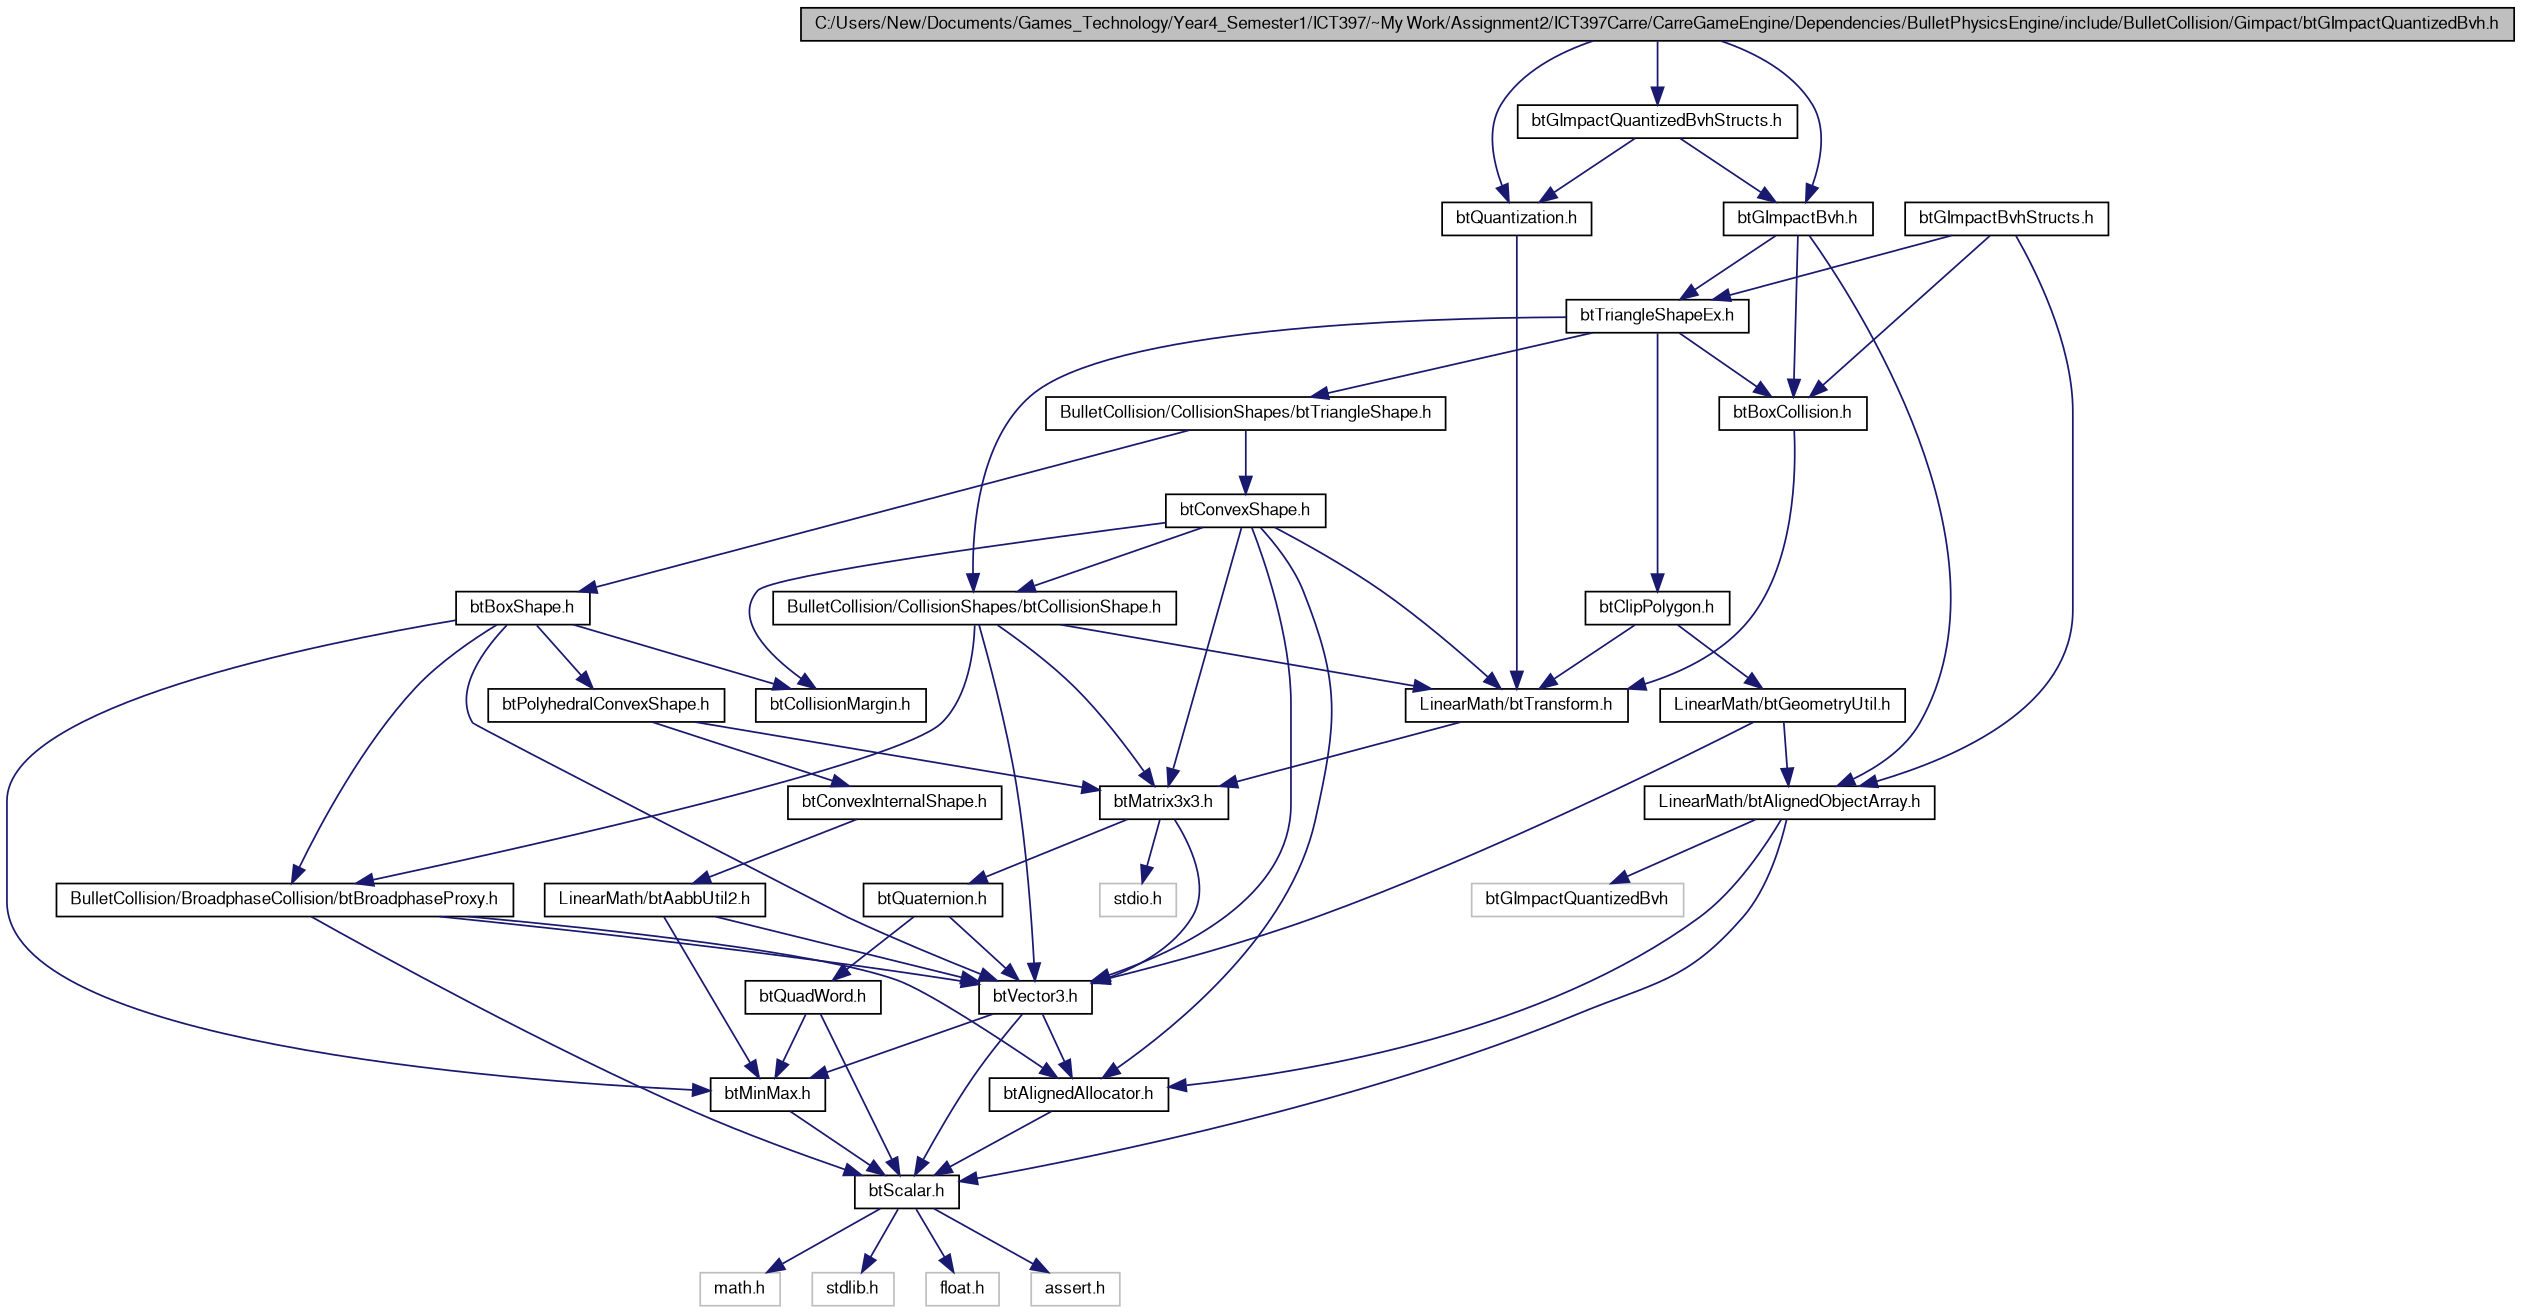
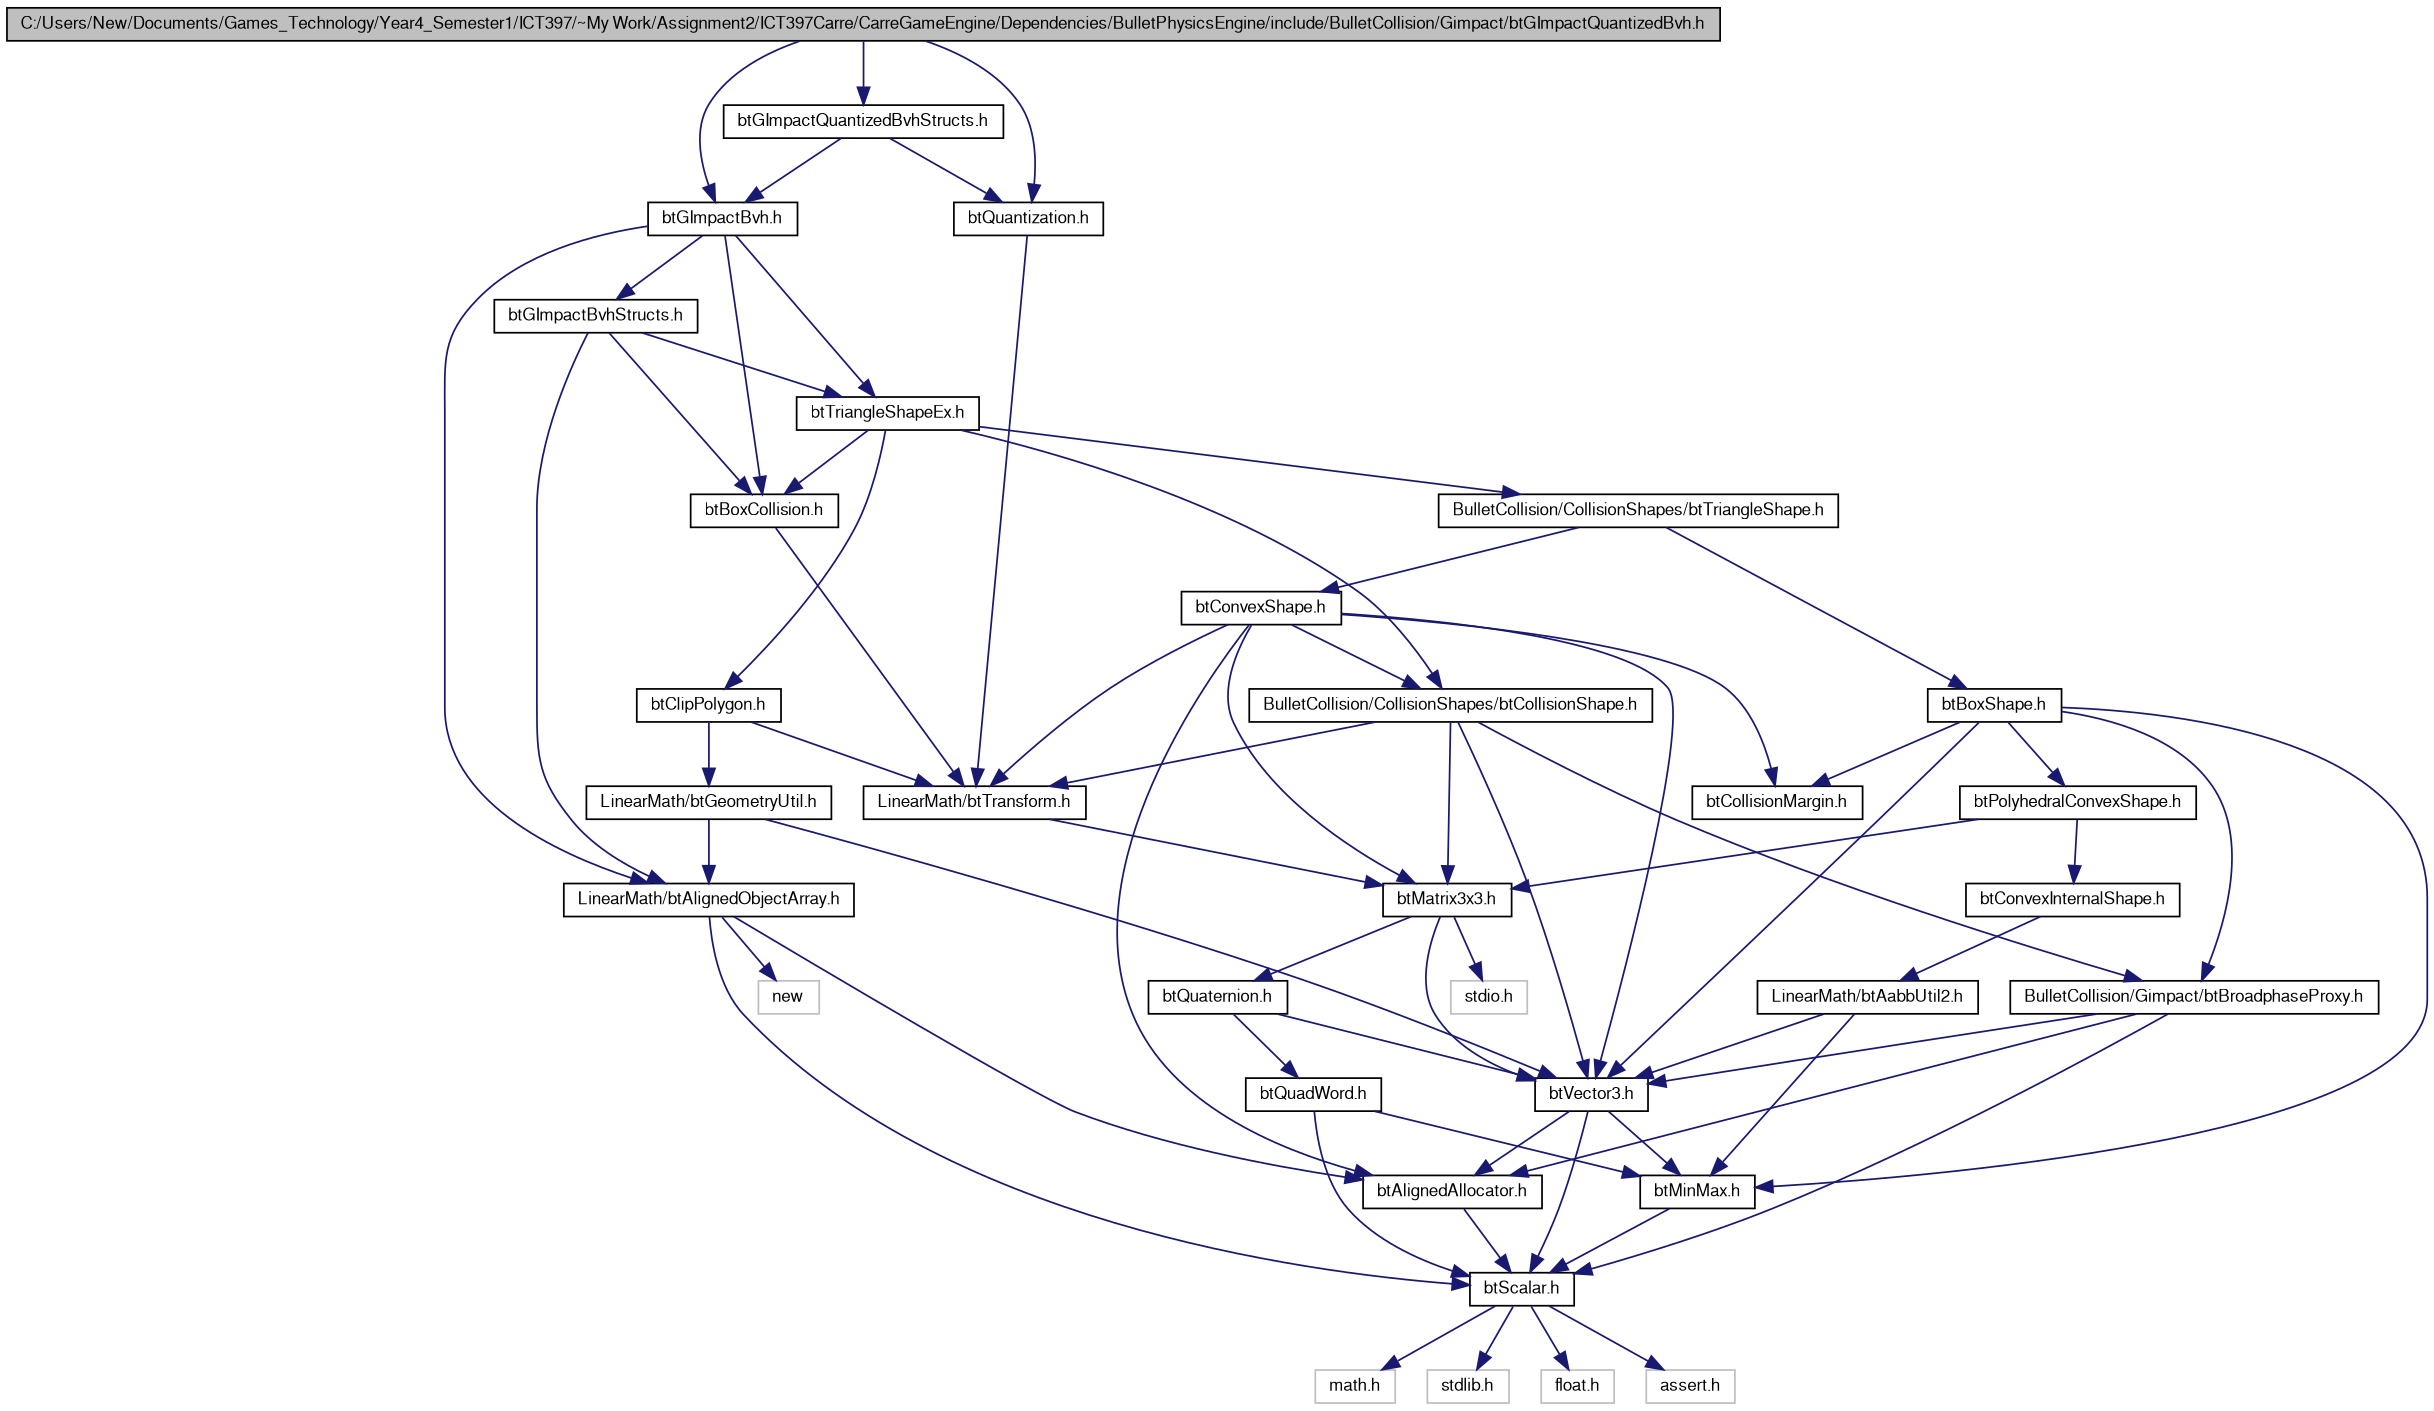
none -> (667, 262)
(285, 900) -> (2194, 997)
(1578, 900) -> (789, 997)
